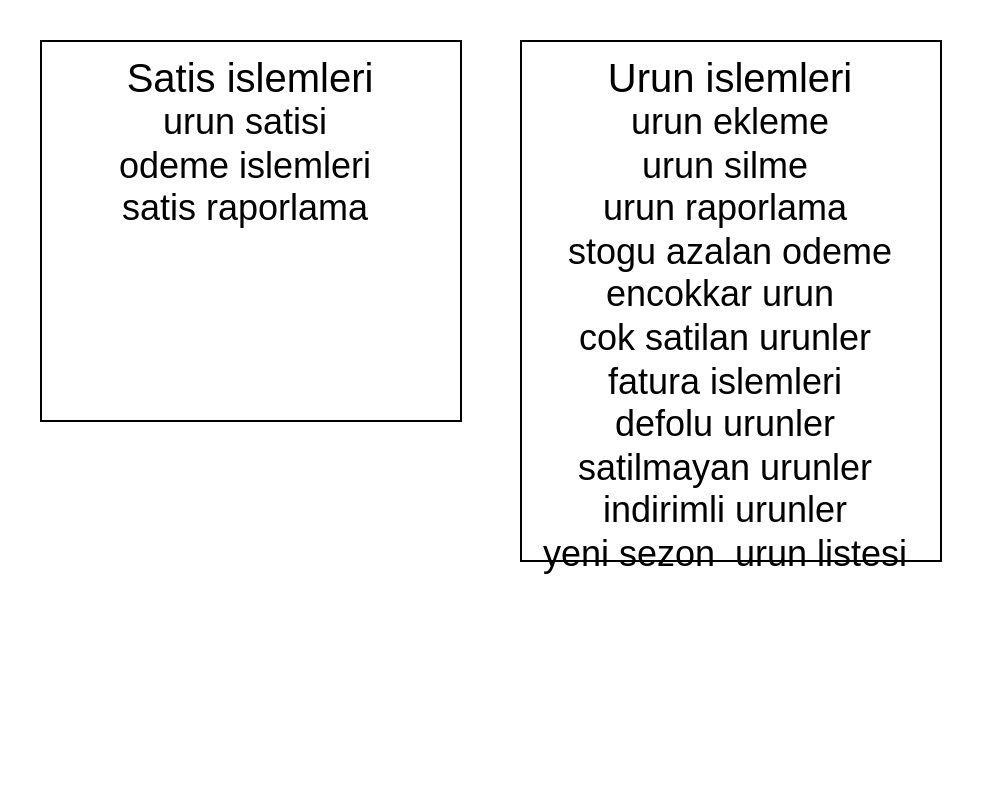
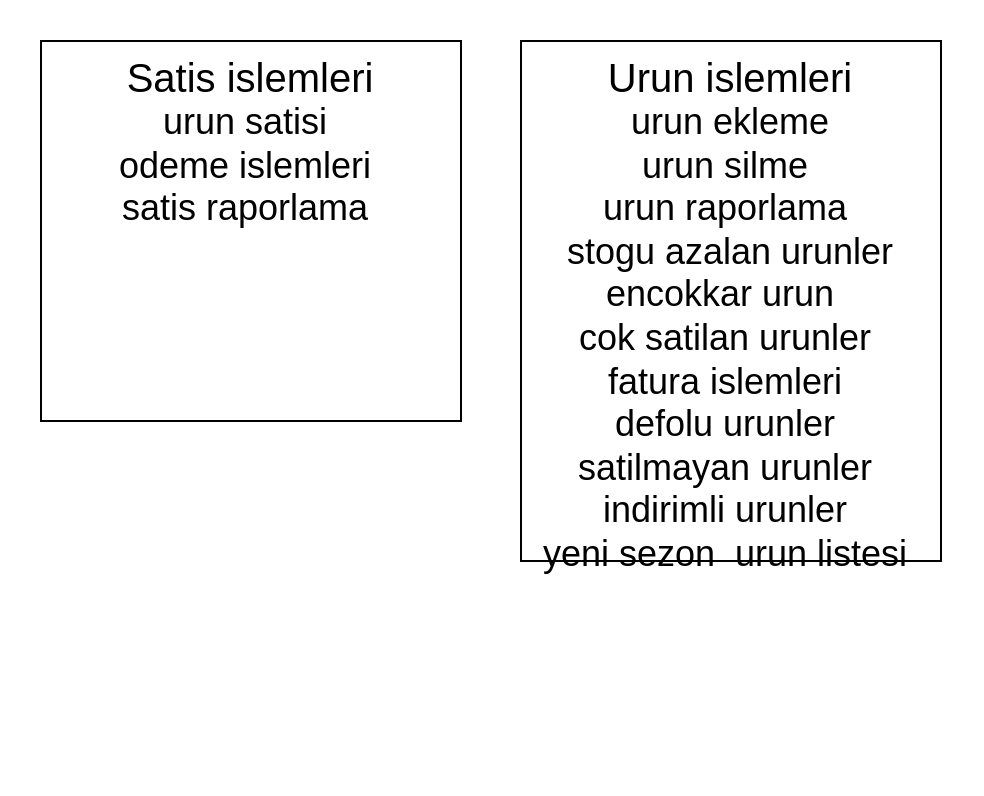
(731, 228) -> (731, 228)
